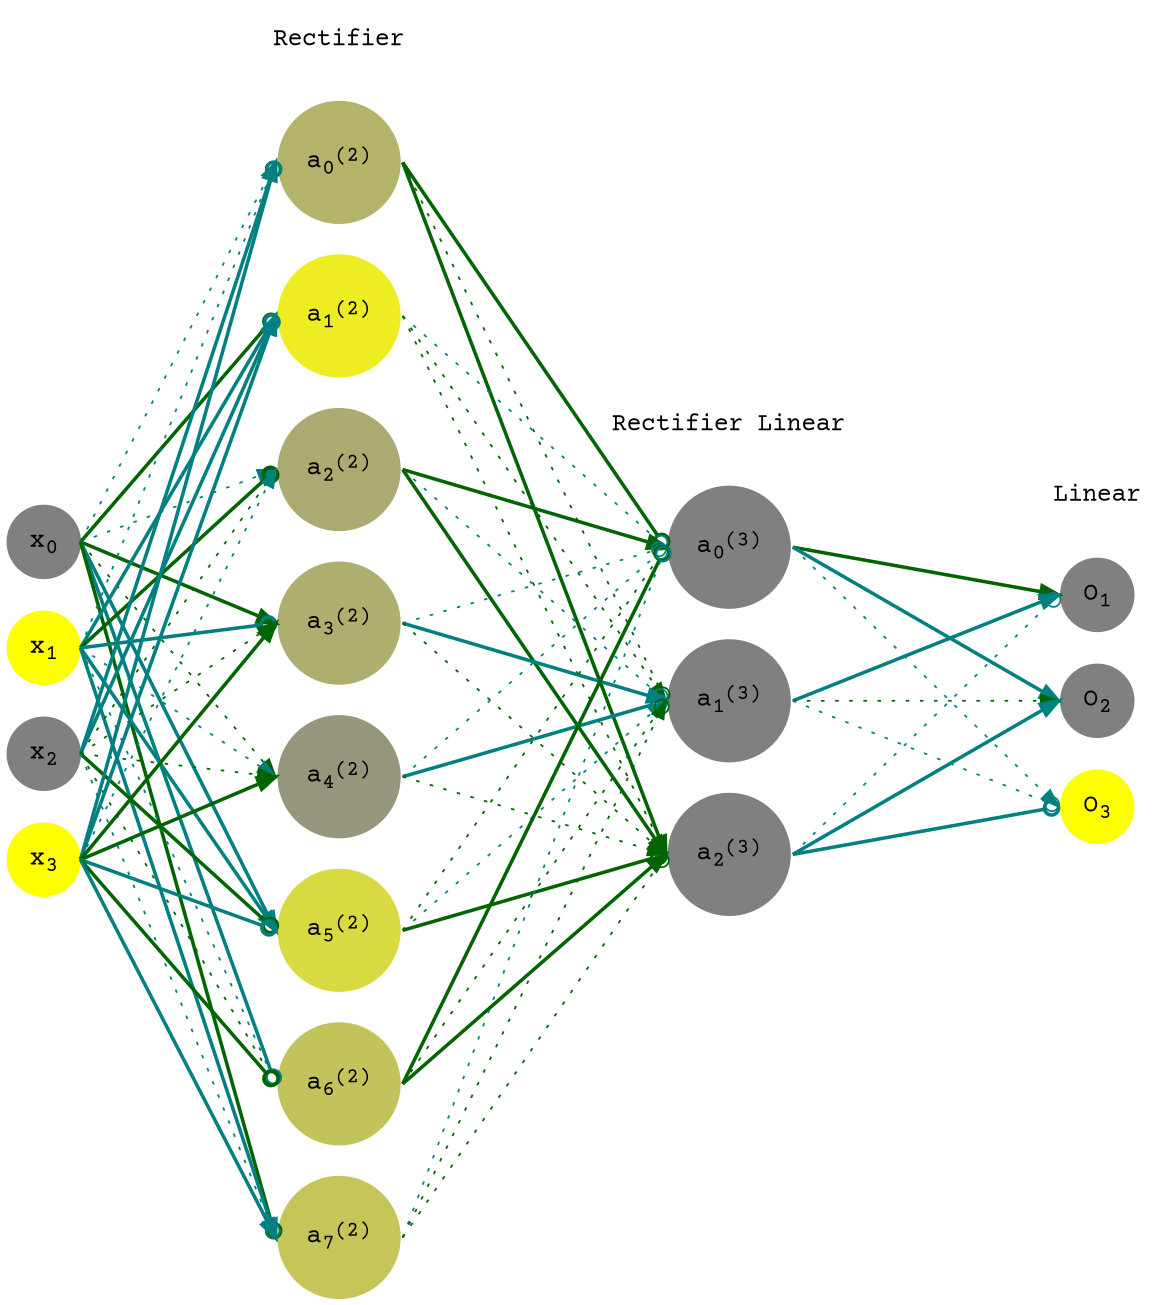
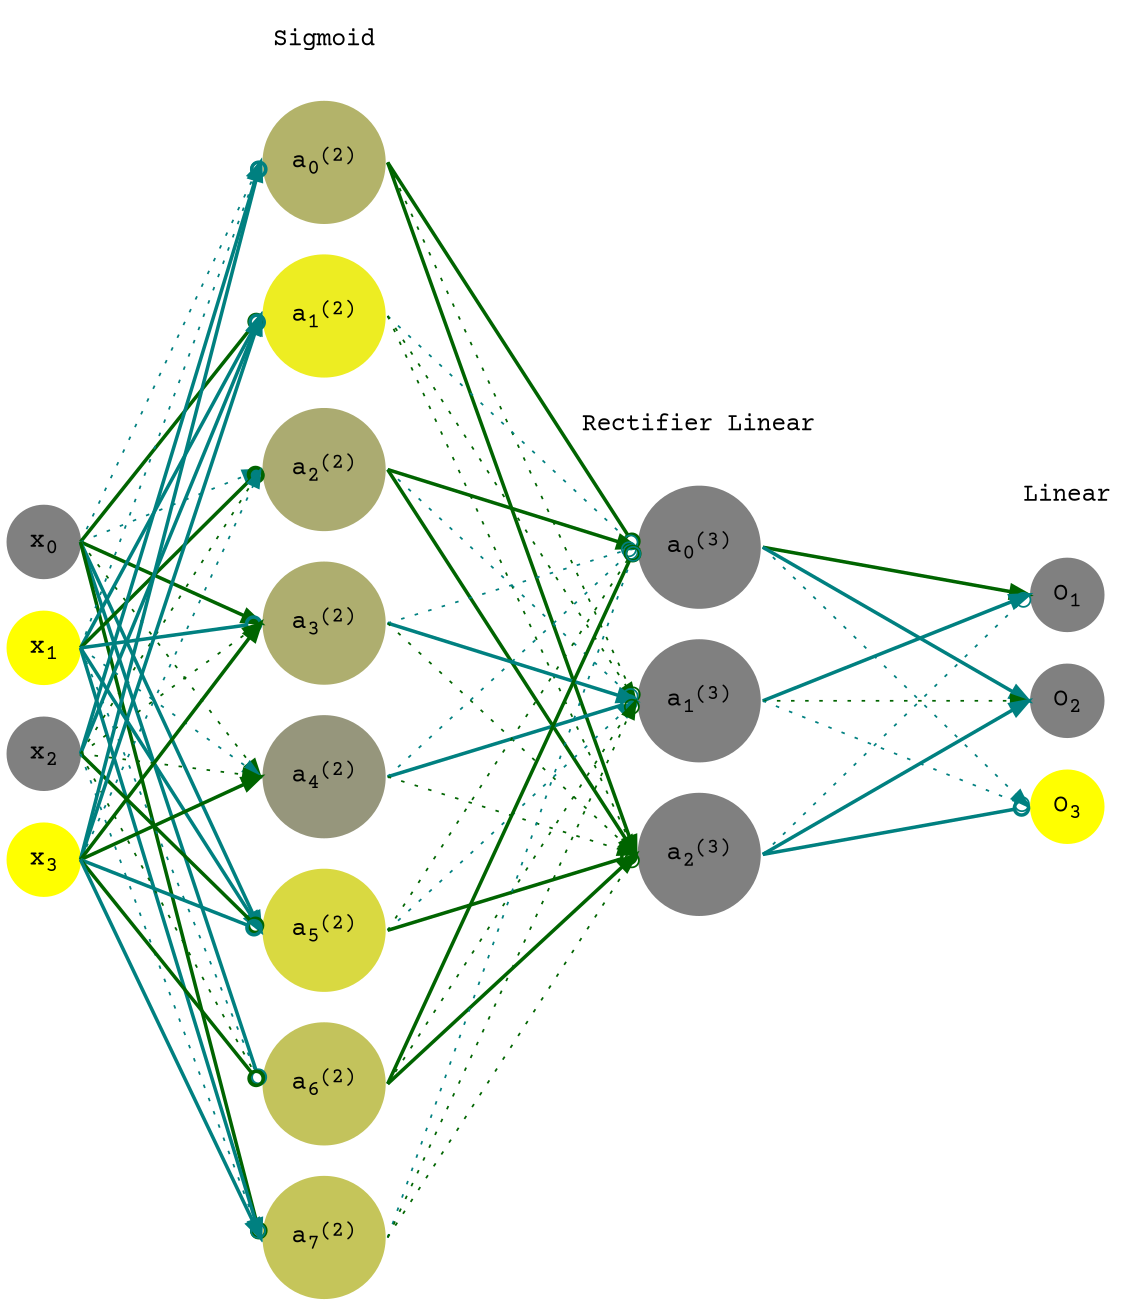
(339, 39) -> (324, 39)
